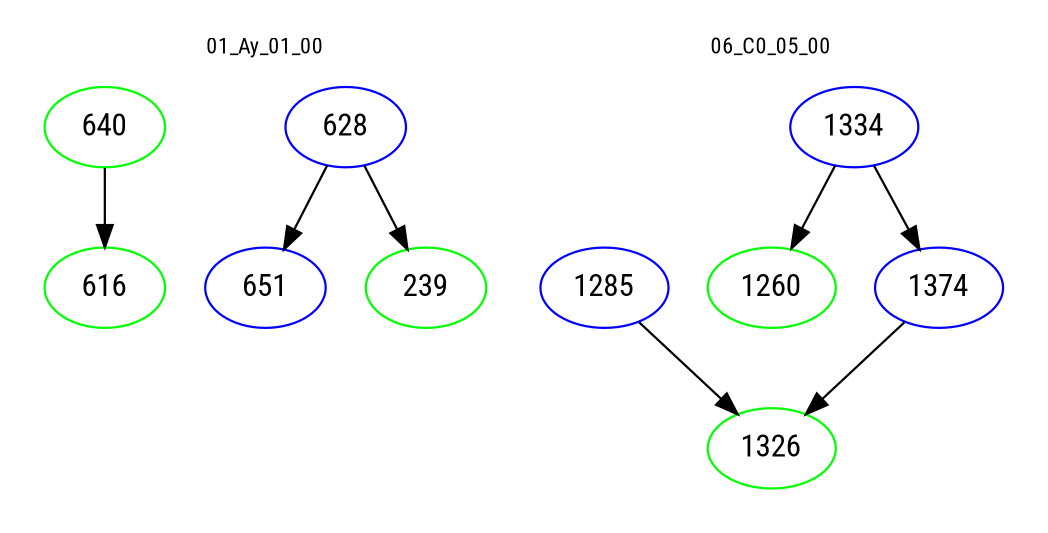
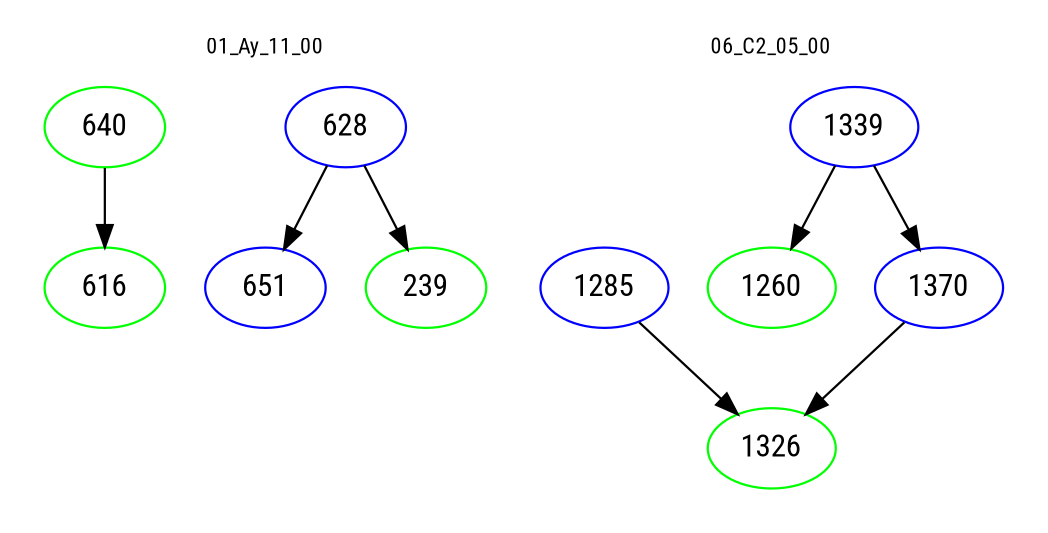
(265, 48) -> (265, 48)
(772, 48) -> (772, 48)
(854, 127) -> (854, 127)
(939, 288) -> (939, 288)
